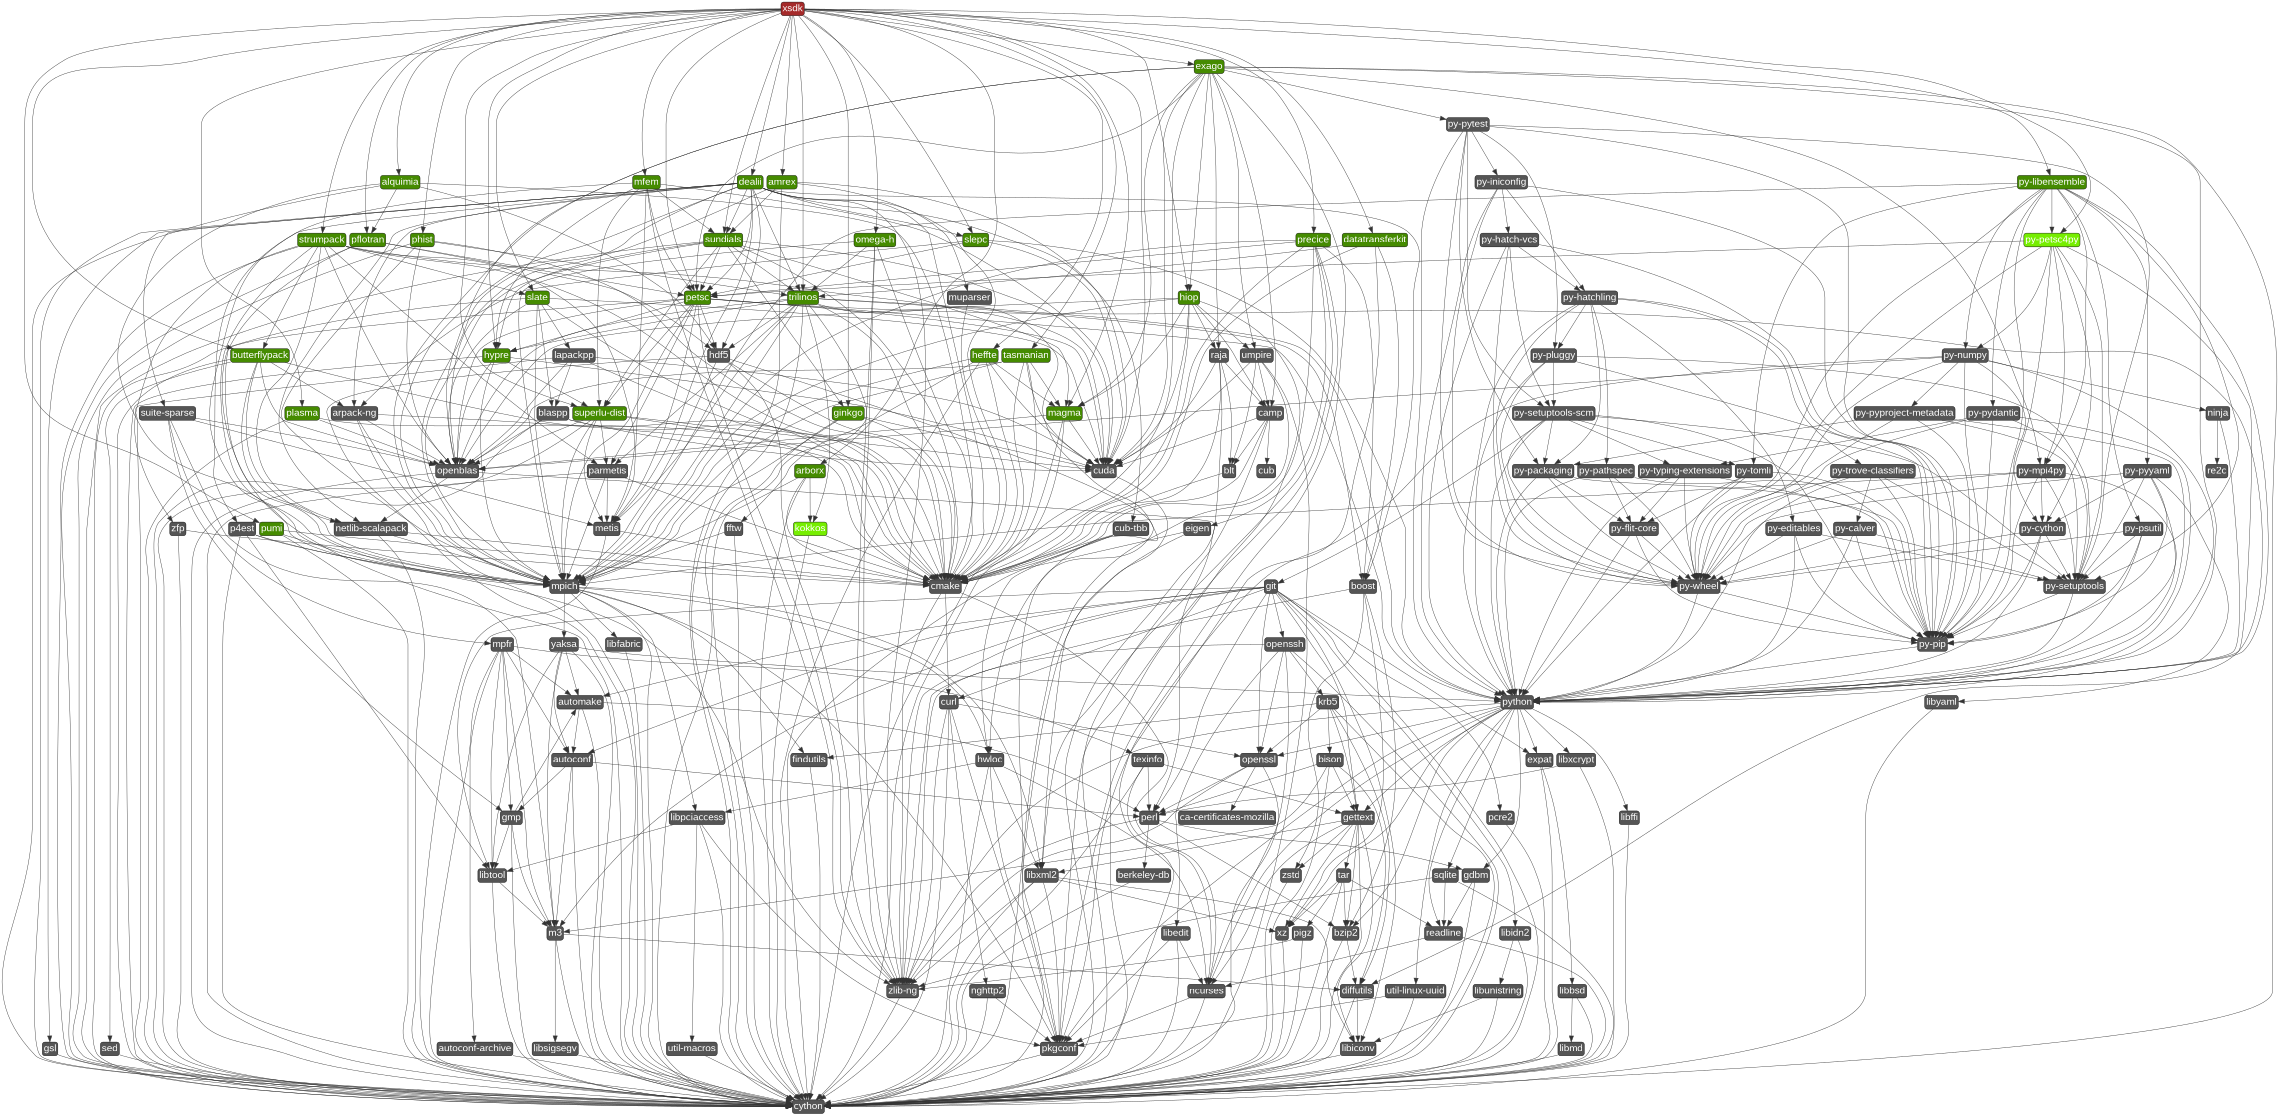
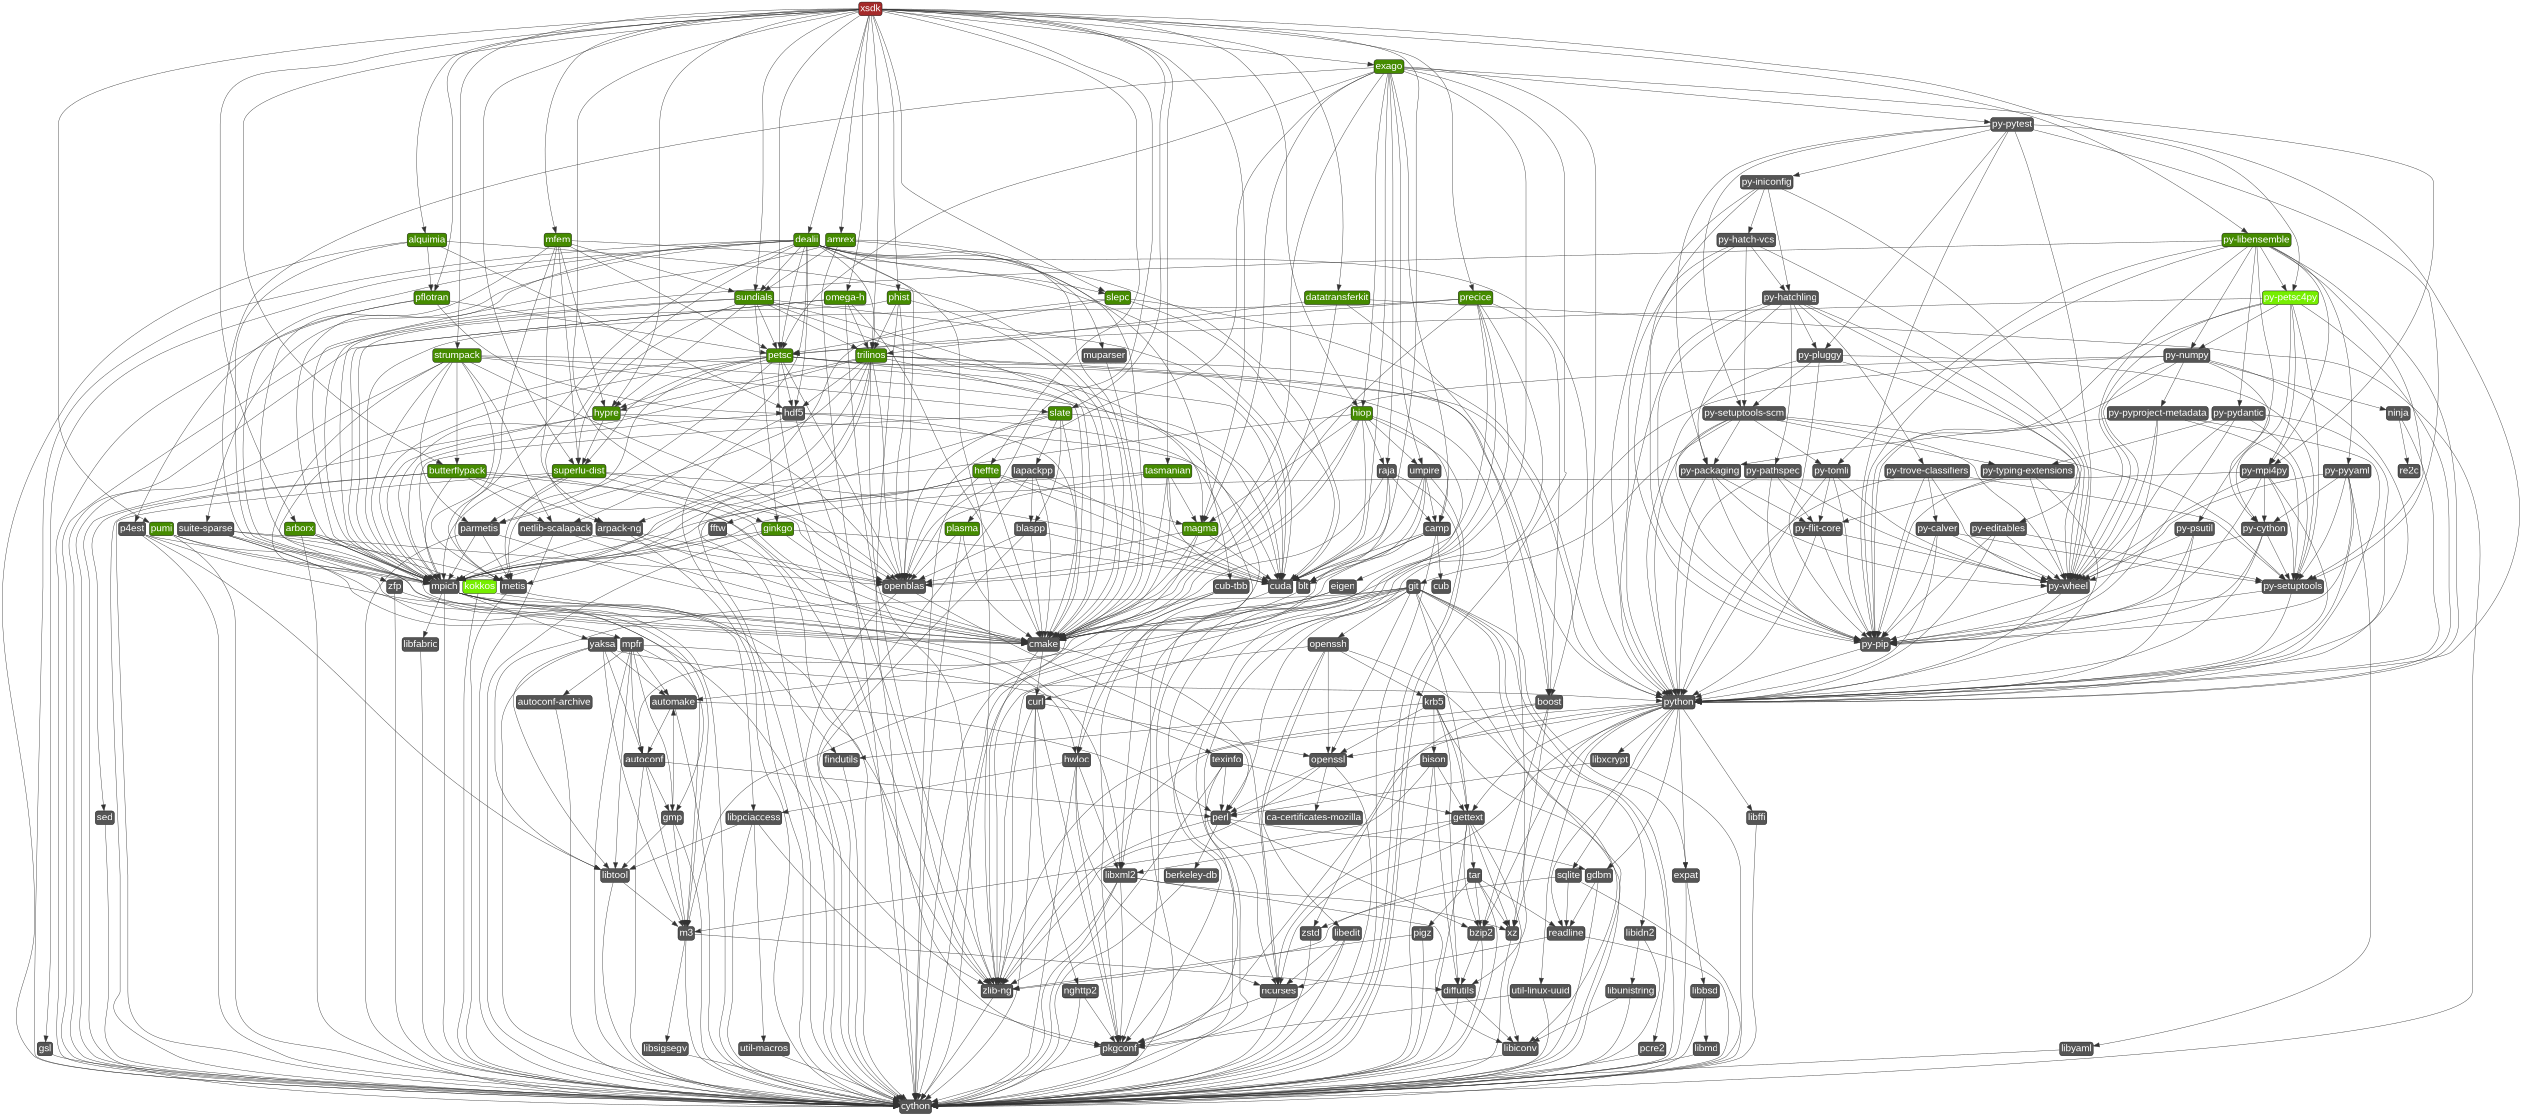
(417, 498) -> (734, 559)
(2111, 556) -> none
(1326, 846) -> (1397, 900)
